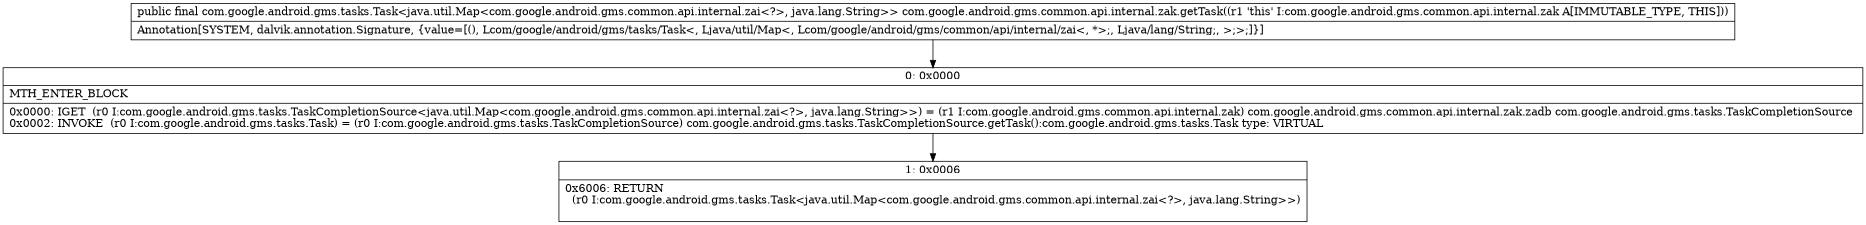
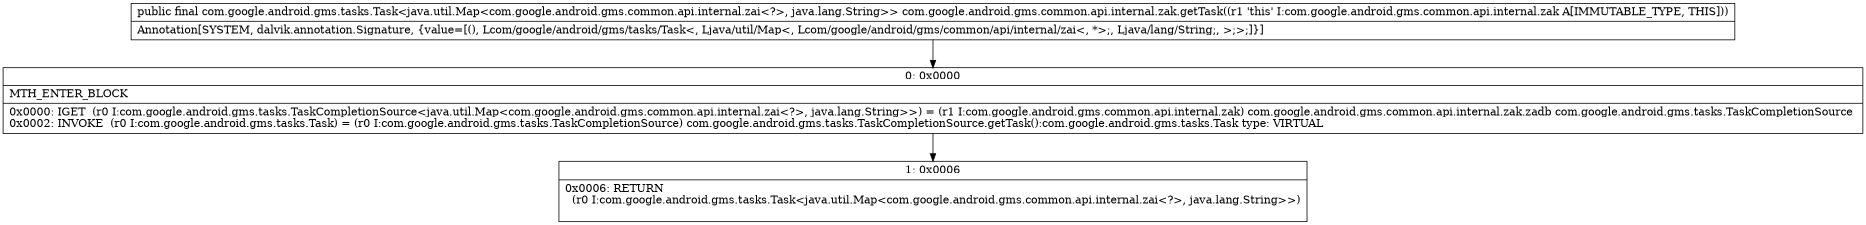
(618, 189) -> (618, 189)
